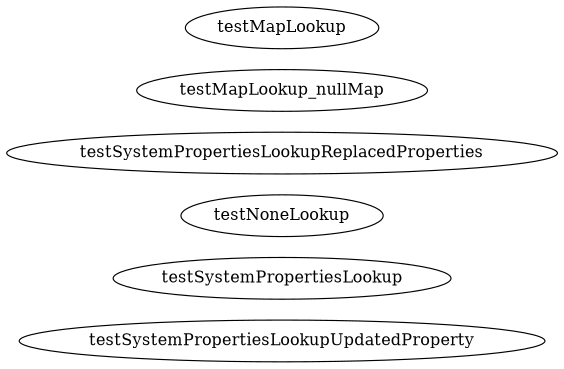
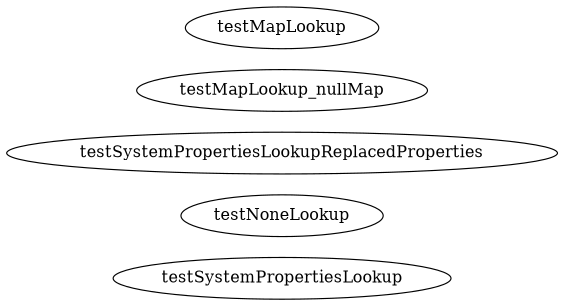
(282, 341) -> none
